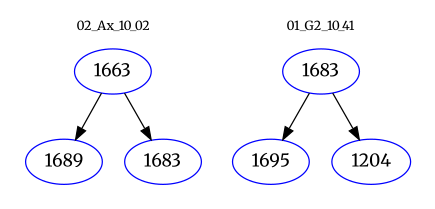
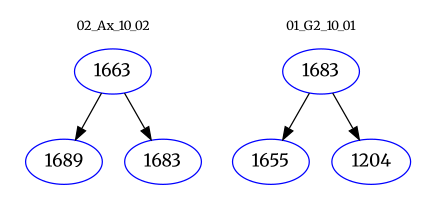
(321, 27) -> (321, 27)
(271, 162) -> (271, 162)
